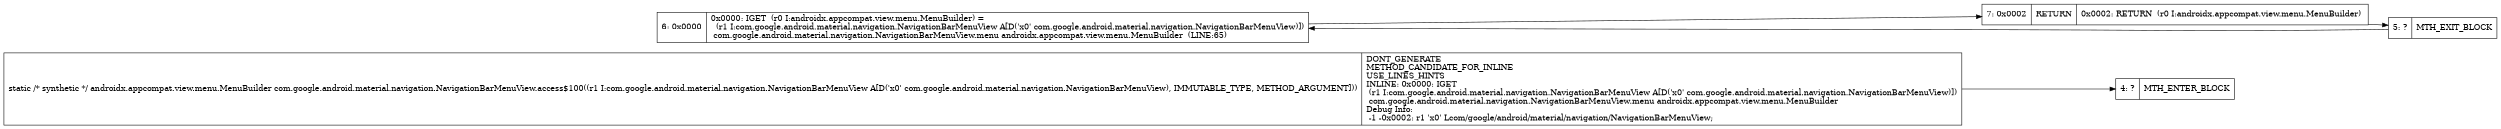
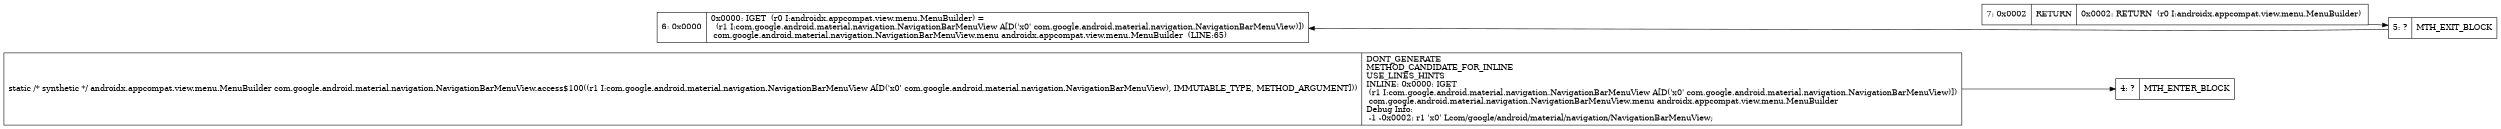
(1643, 20) -> none
